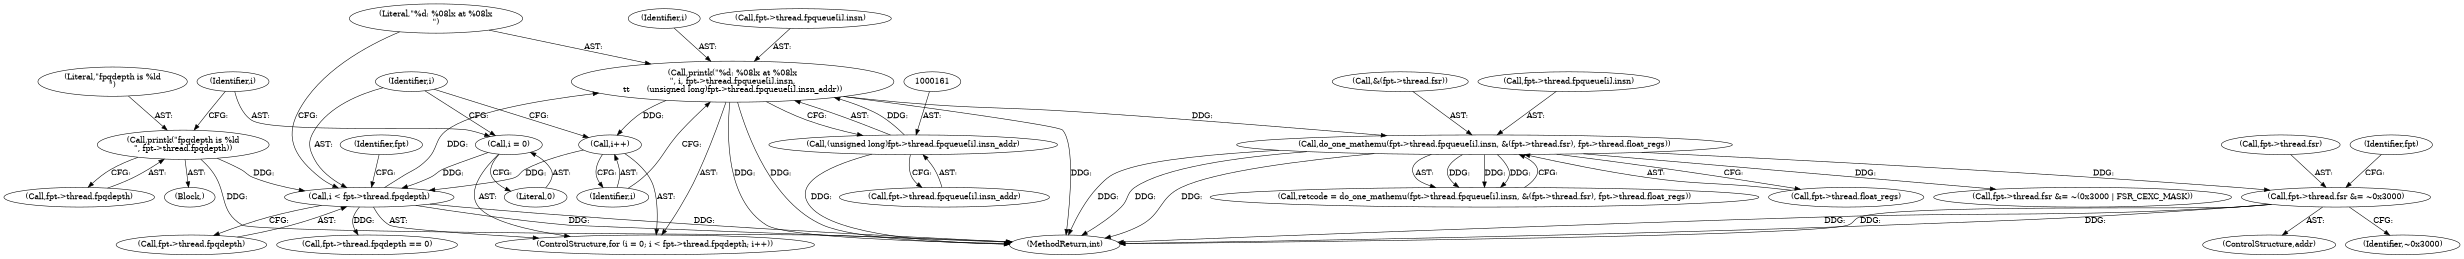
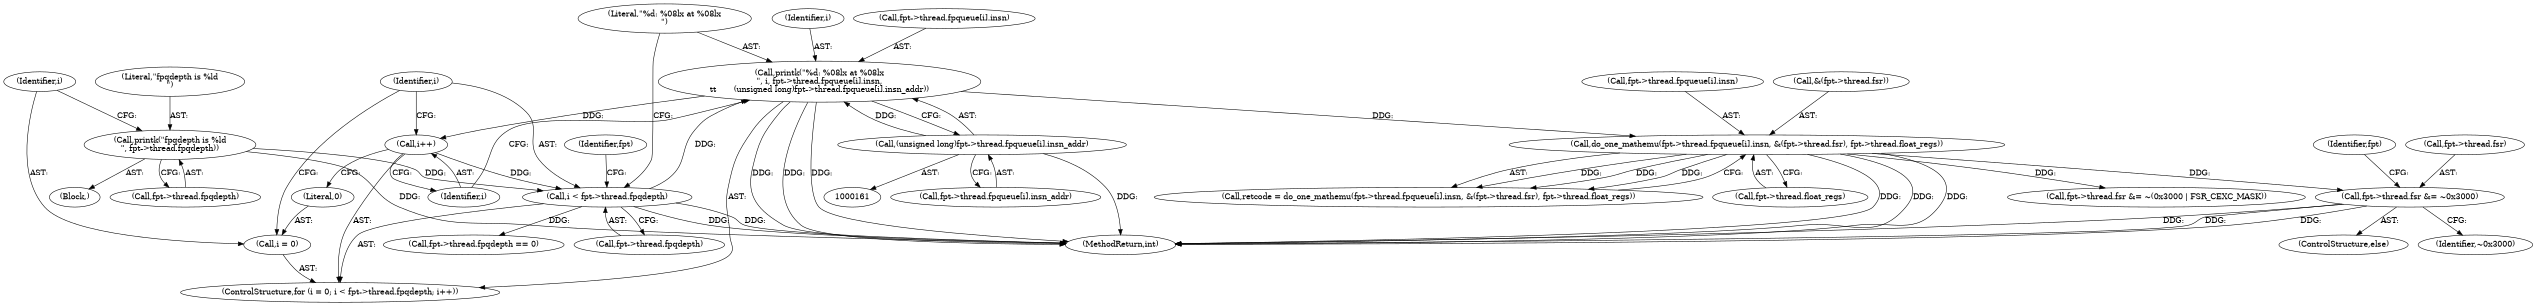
(923, 112) -> (917, 171)
(447, 168) -> none
(491, 174) -> (354, 161)
(2269, 245) -> (2344, 245)
